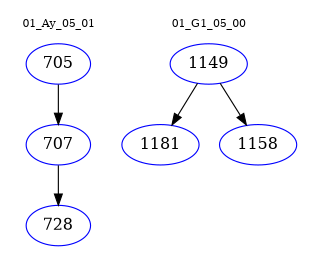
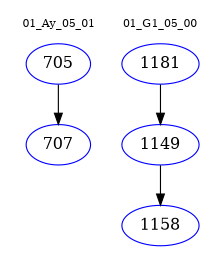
(188, 99) -> (160, 99)
(58, 226) -> none
